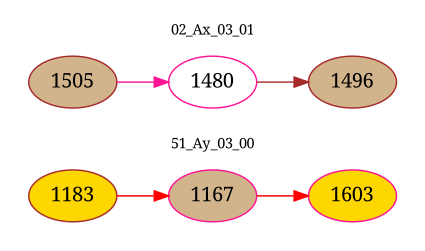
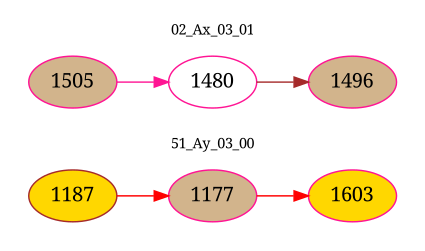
(73, 82) -> (73, 82)
(352, 82) -> (352, 82)
(73, 196) -> (73, 196)
(213, 196) -> (213, 196)
